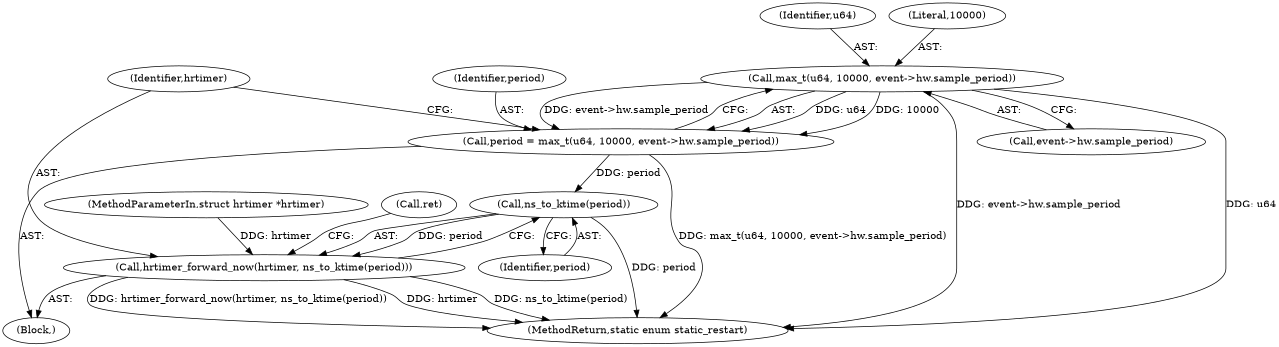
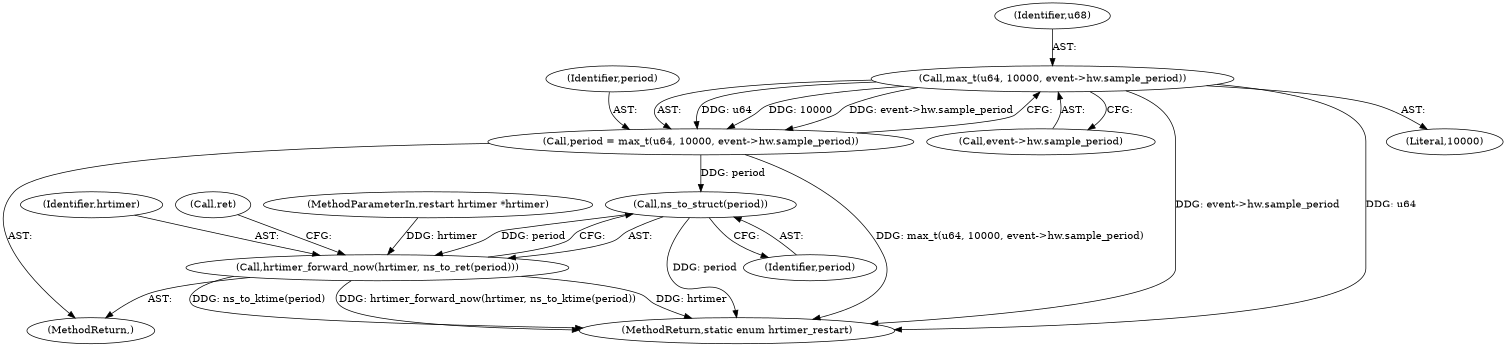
(818, 16) -> (1053, 16)
(918, 45) -> (1316, 95)
(383, 108) -> none
(206, 205) -> (428, 205)
(564, 205) -> (701, 205)
(264, 268) -> (377, 268)
(36, 331) -> (91, 331)
(638, 331) -> (737, 331)
